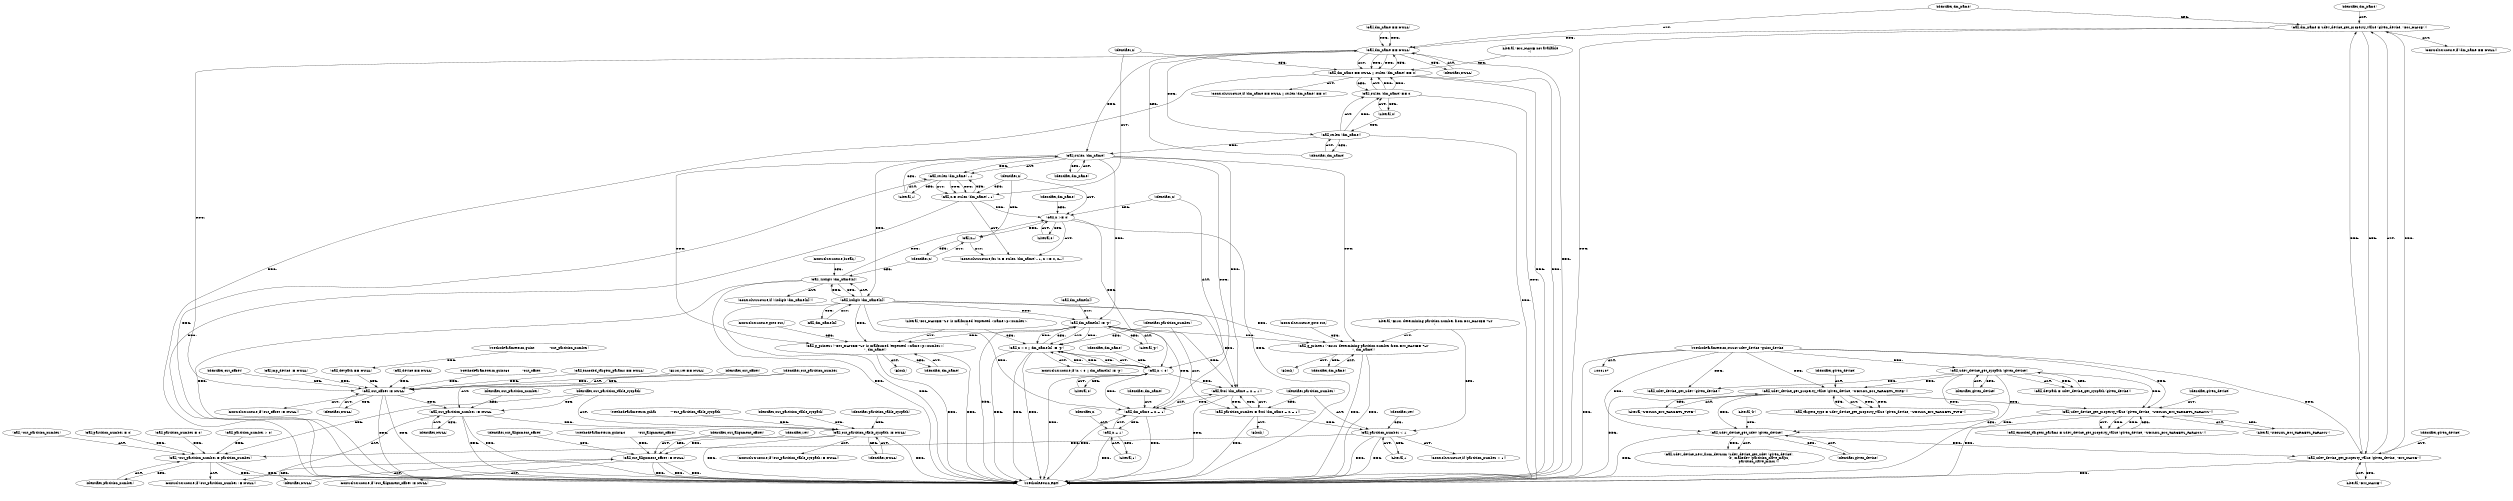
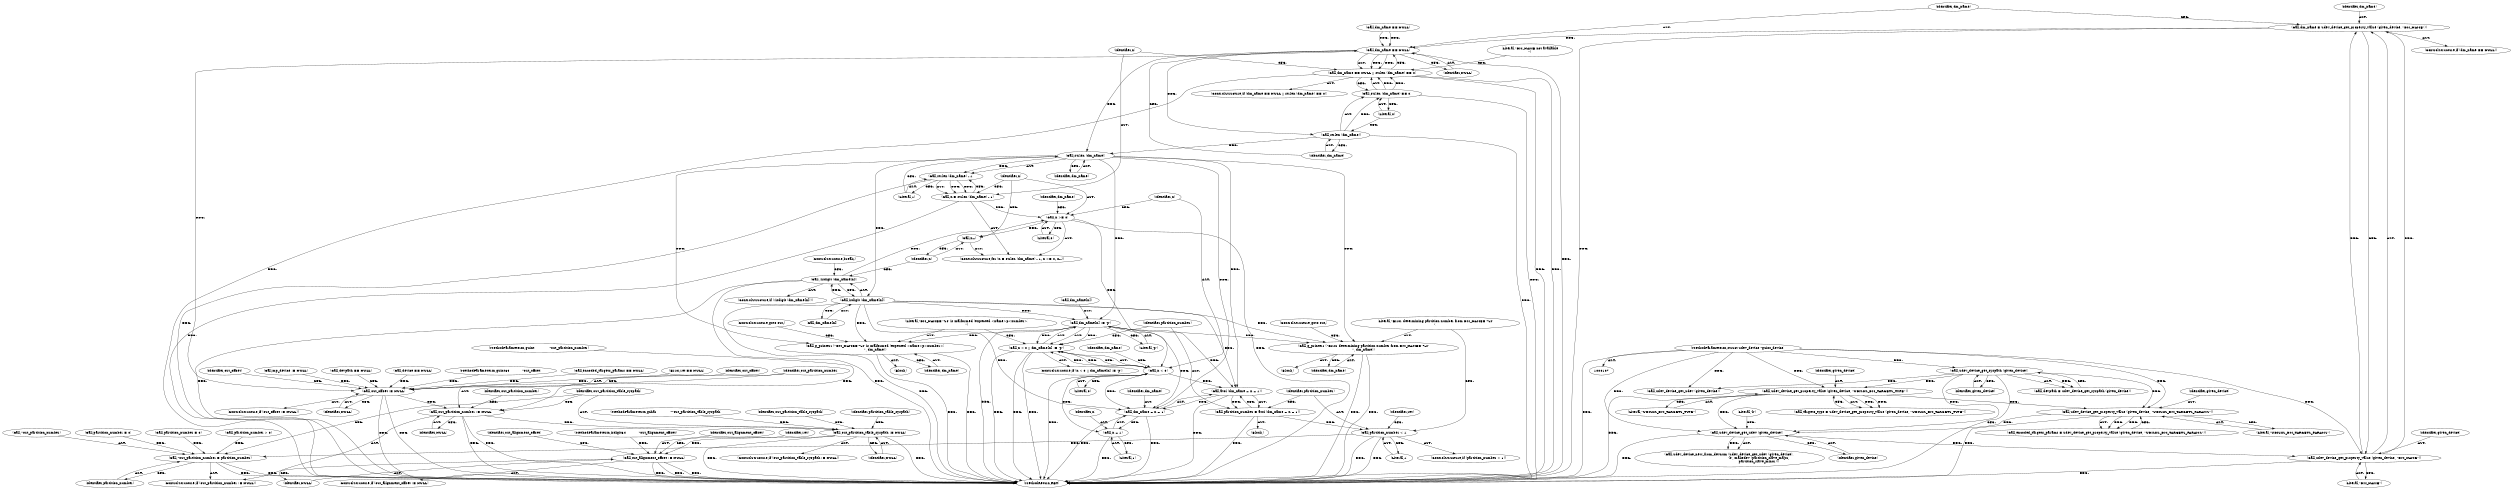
(1062, 336) -> (1062, 336)
(441, 360) -> (809, 384)
none -> (1074, 380)
(626, 433) -> (626, 433)
